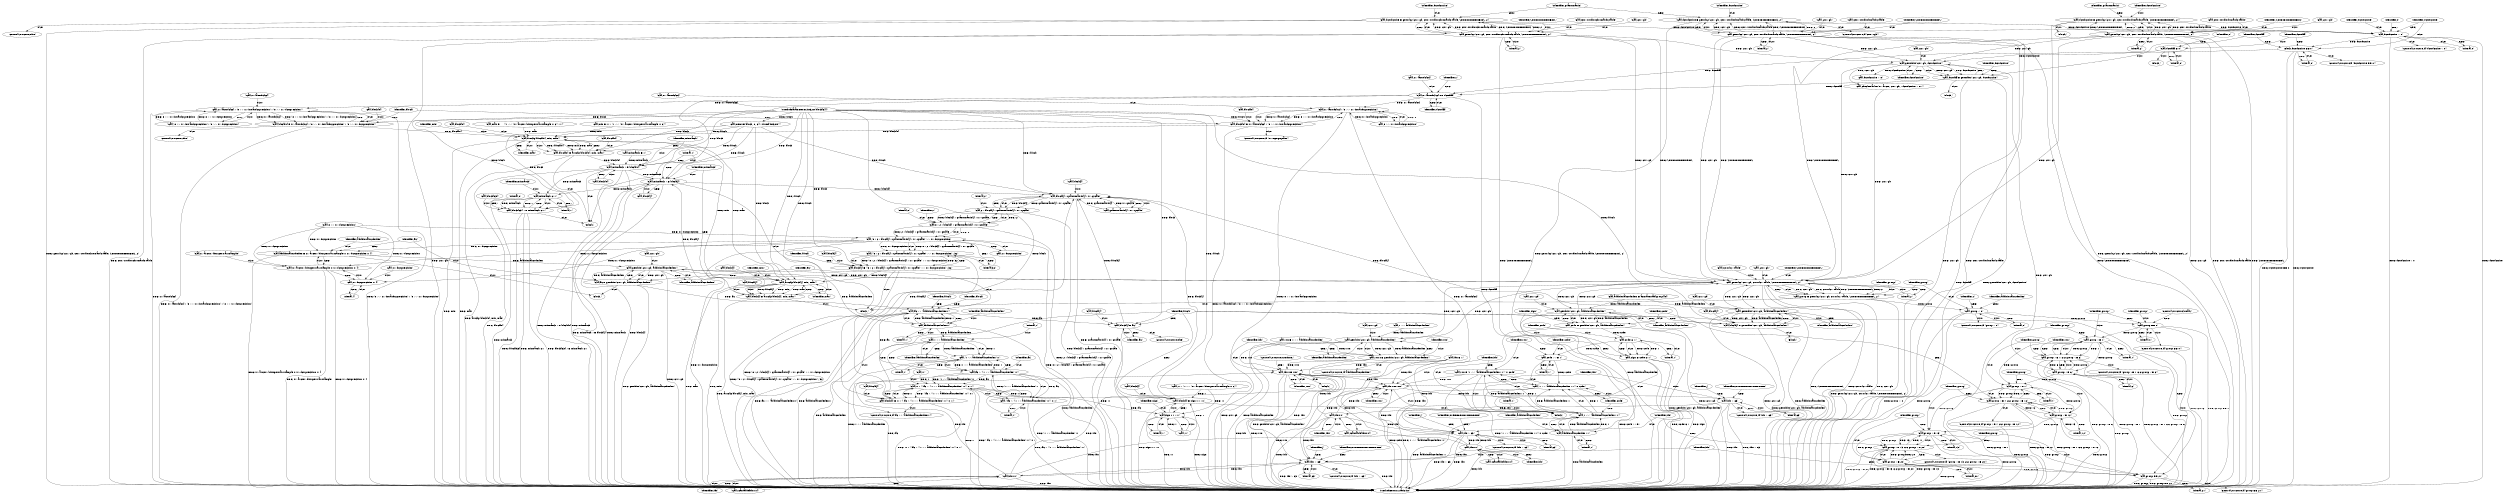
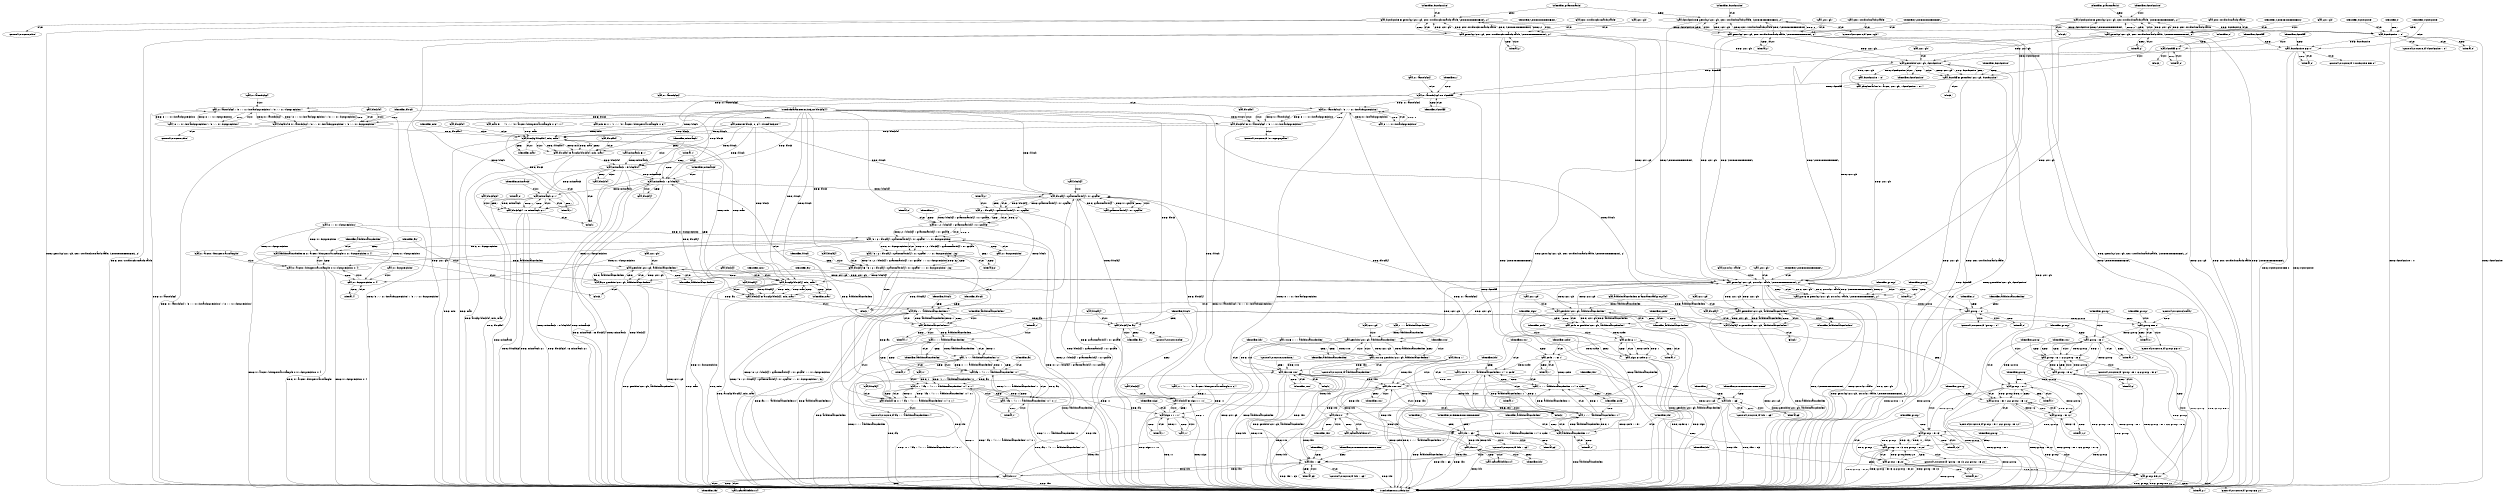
(2298, 49) -> (2298, 49)
(2352, 63) -> (2352, 63)
(778, 116) -> (667, 129)
none -> (1521, 363)
(1772, 490) -> (1818, 489)
